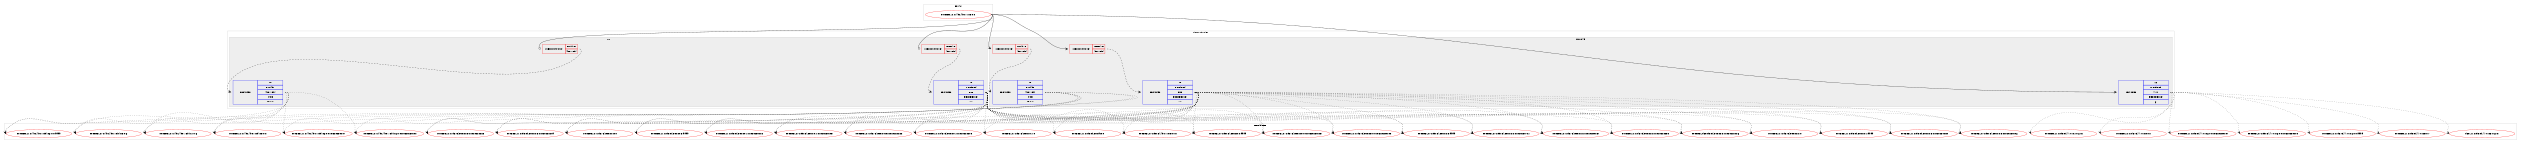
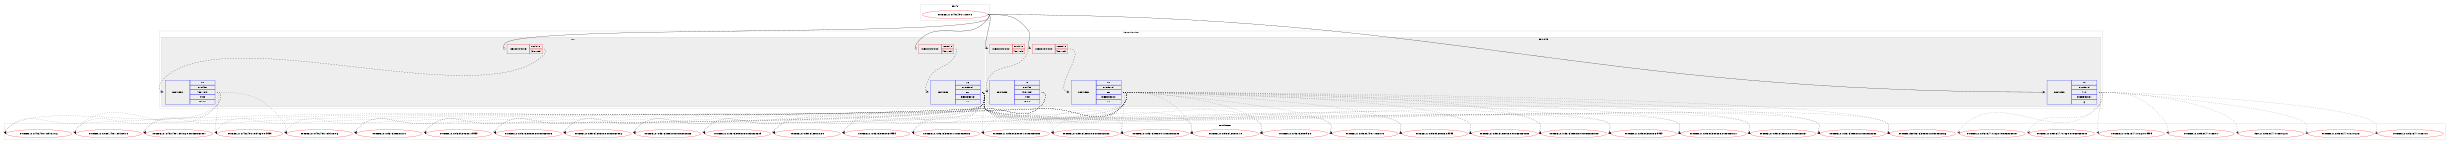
(248, 134) -> (109, 134)
(390, 134) -> none
